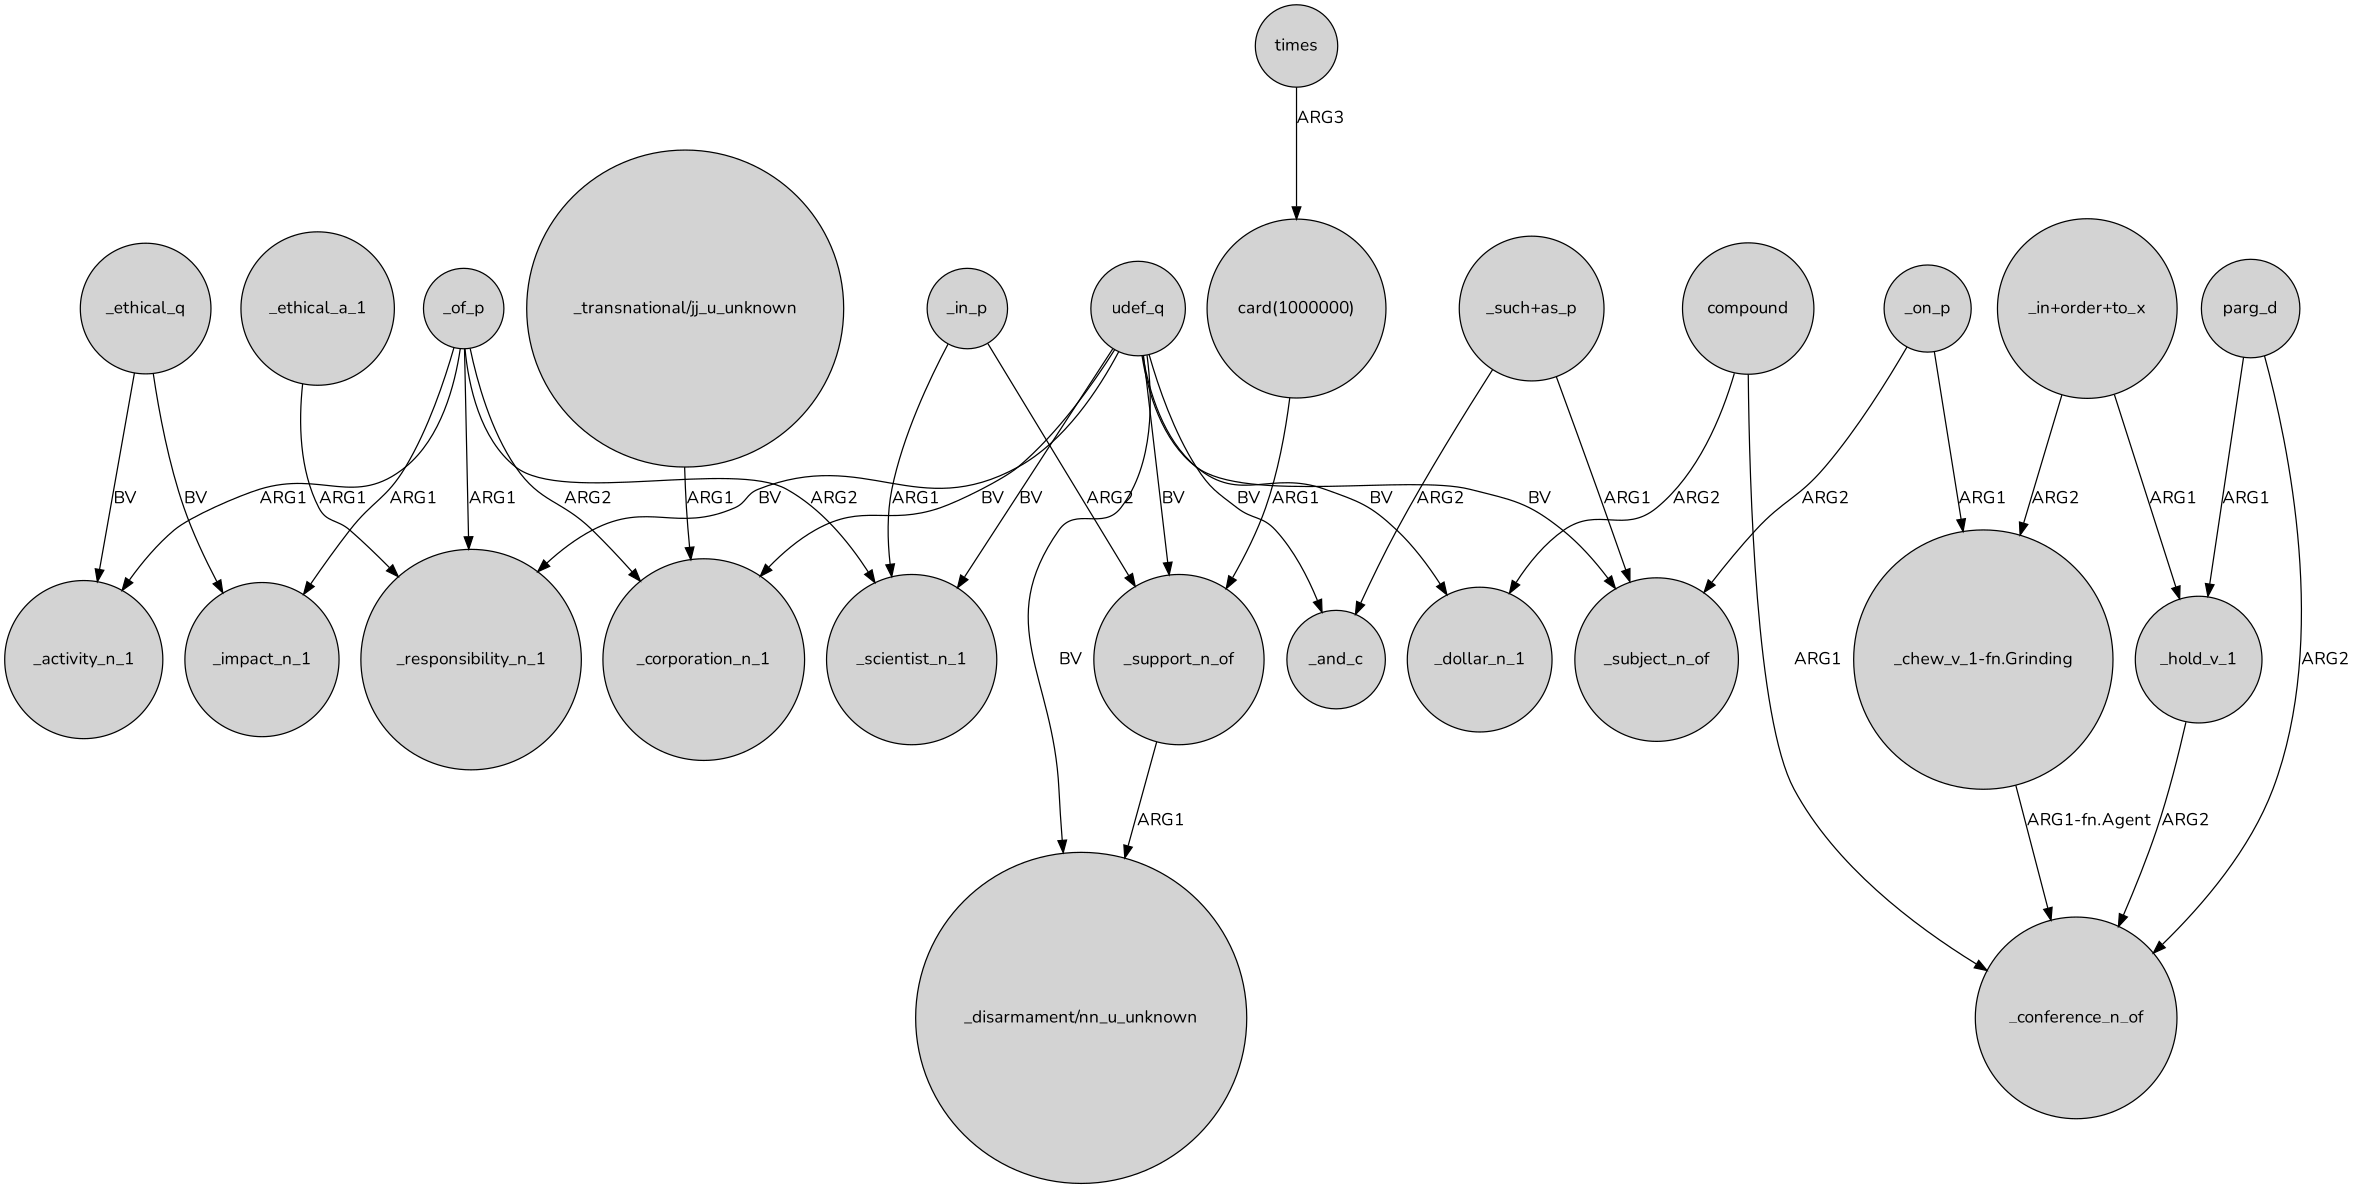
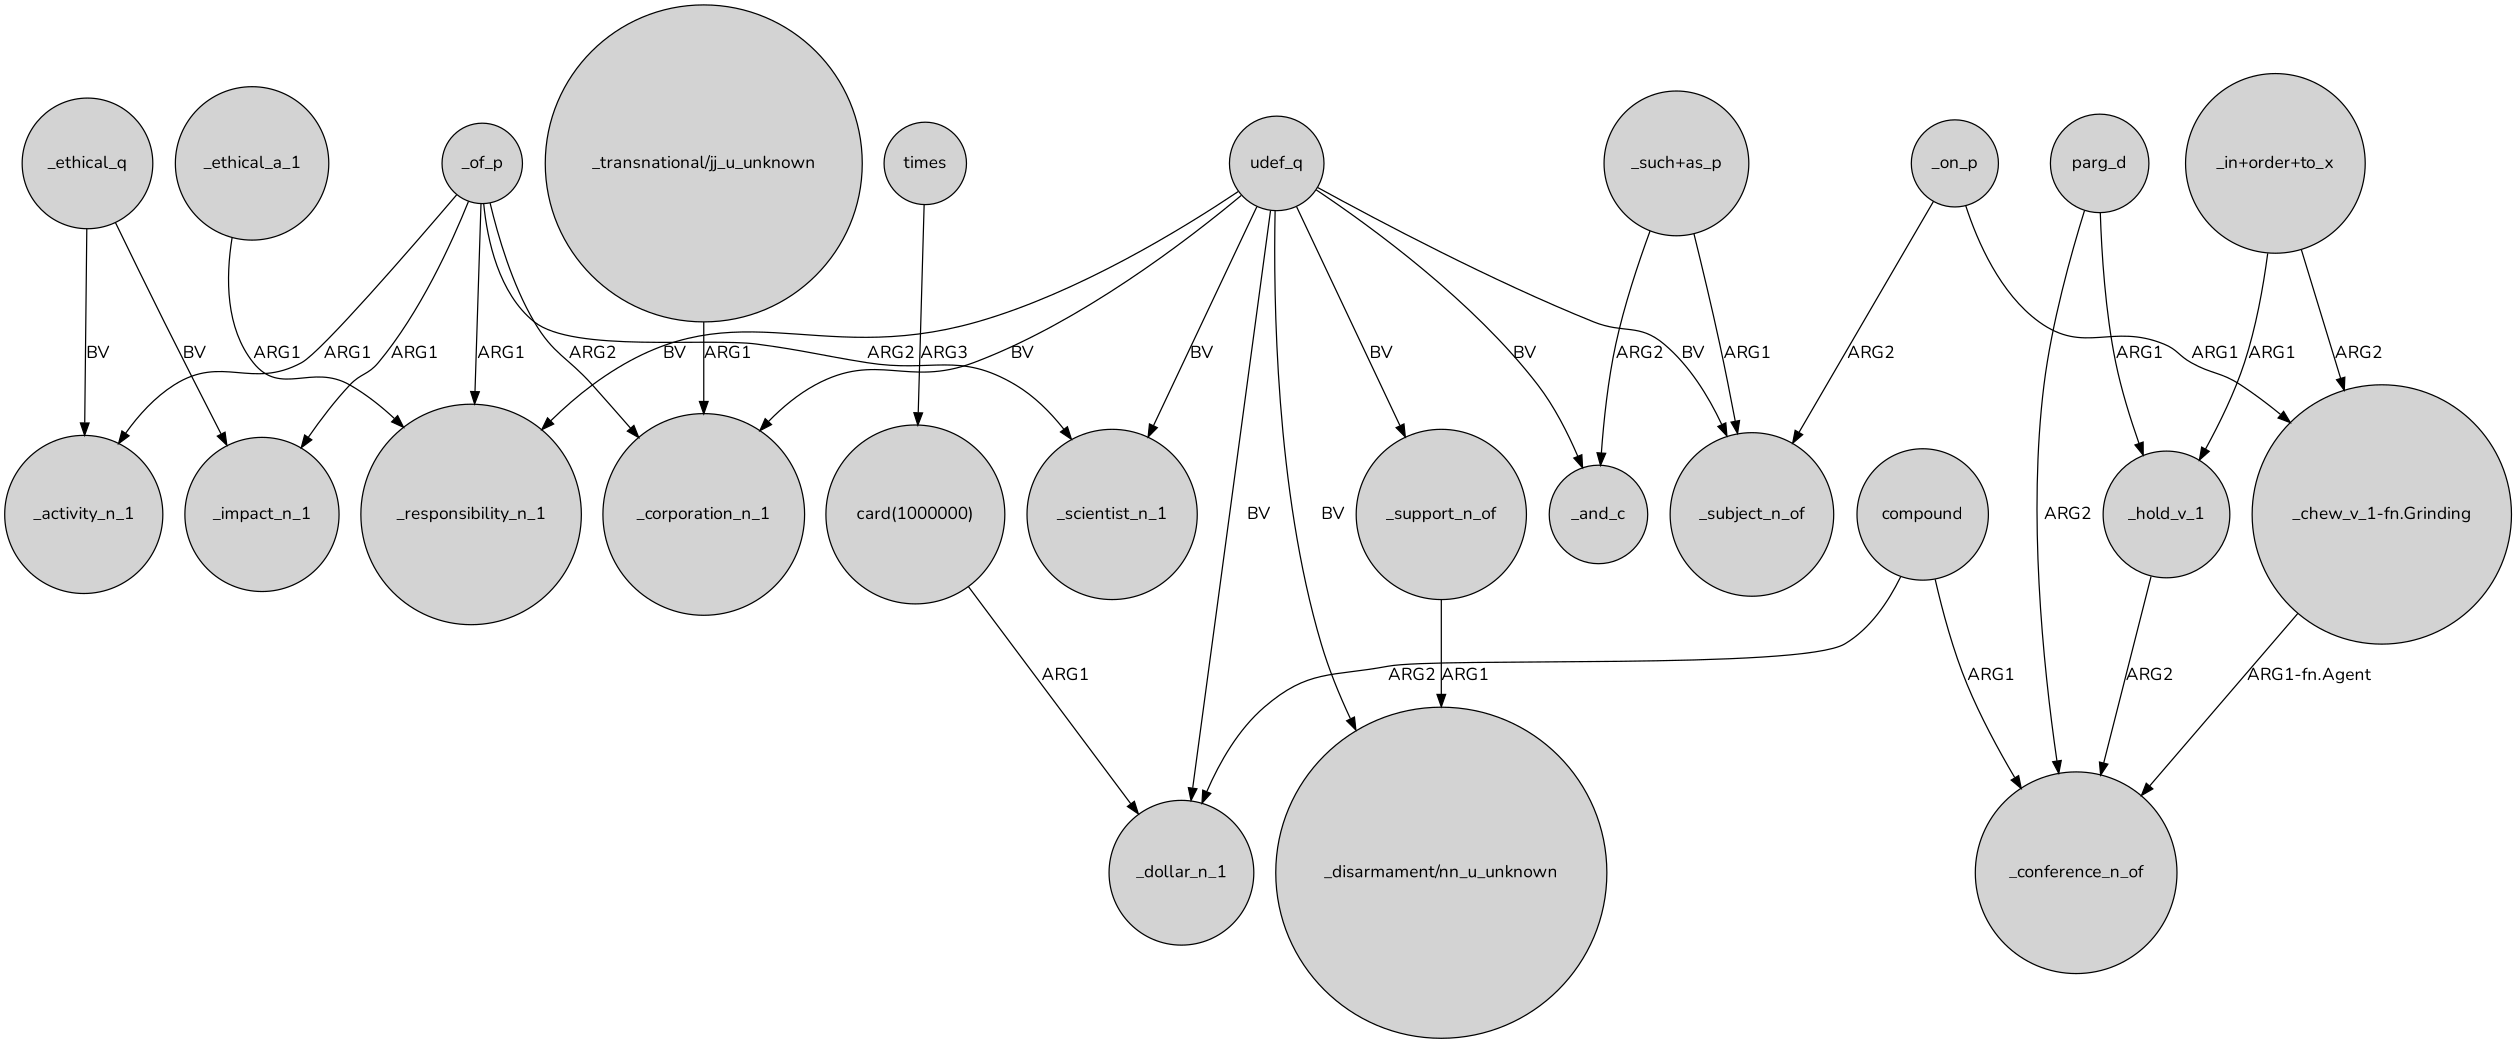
(967, 309) -> none
(1270, 495) -> (1050, 695)
